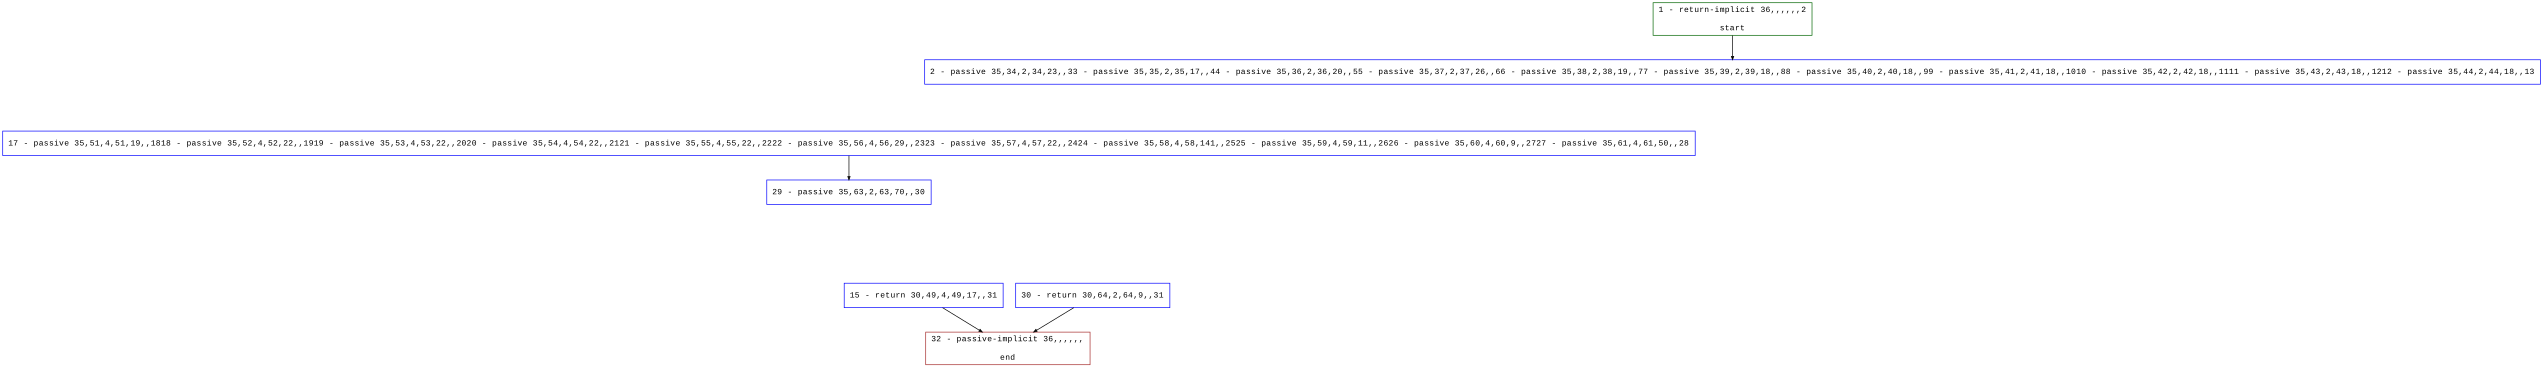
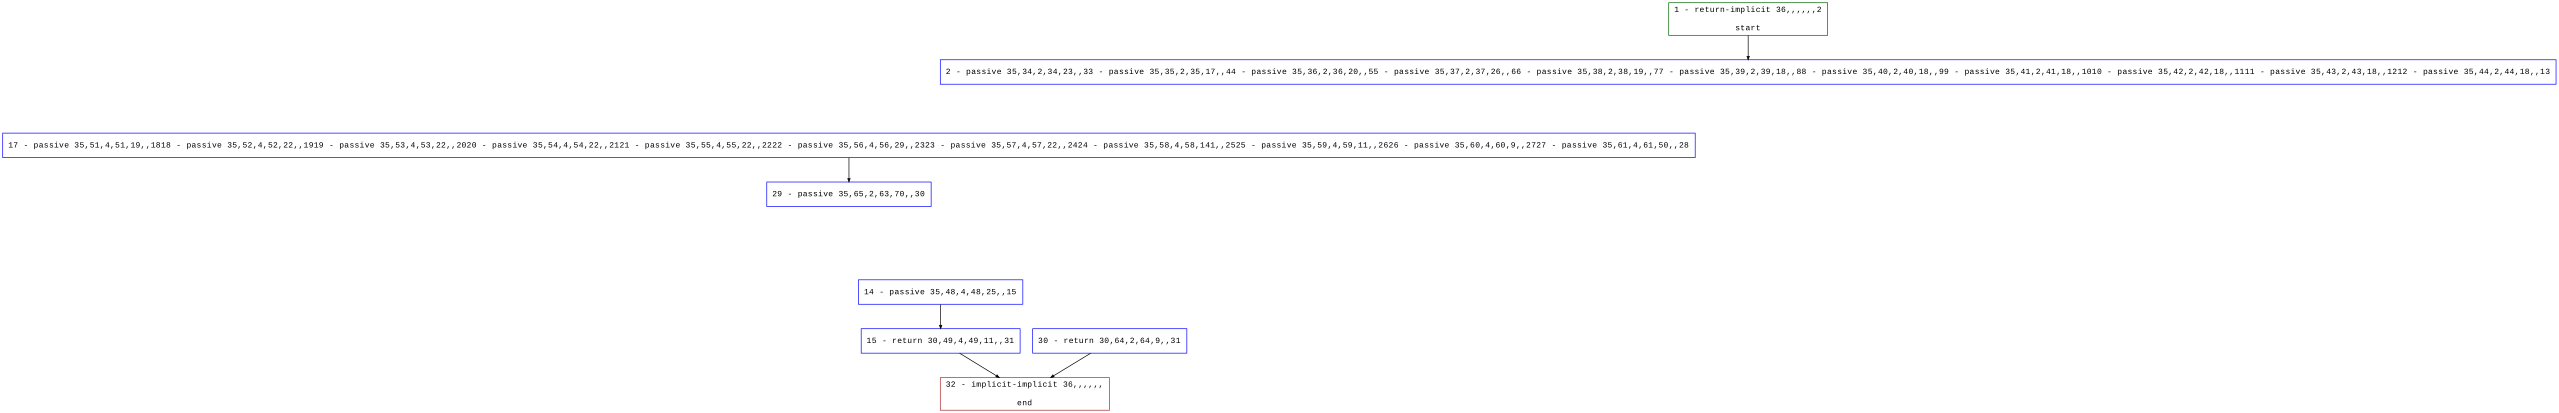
(849, 192) -> (849, 194)
none -> (941, 292)
(924, 295) -> (941, 341)
(1008, 348) -> (1025, 394)
